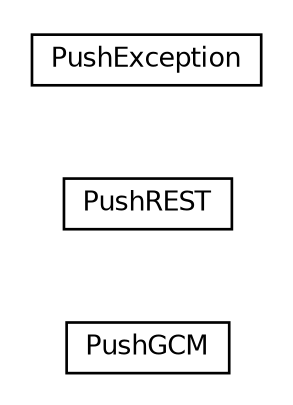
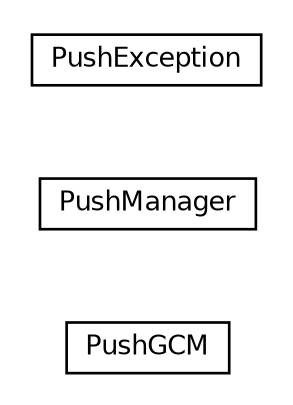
(147, 203) -> none
none -> (147, 203)
